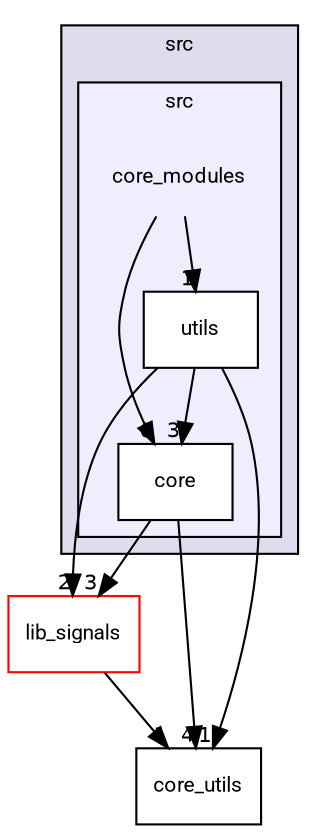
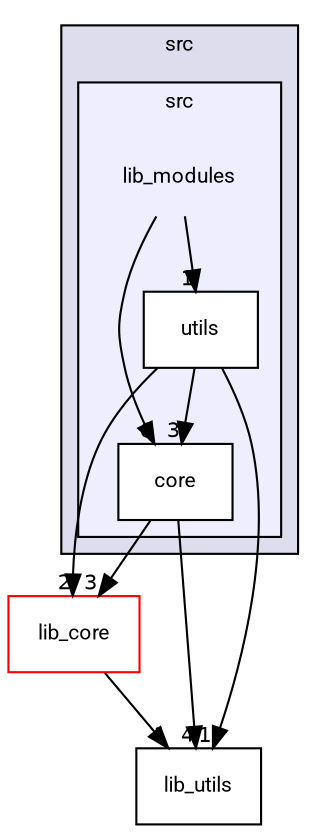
(180, 178) -> (180, 178)
(74, 634) -> (74, 634)
(199, 786) -> (199, 786)
